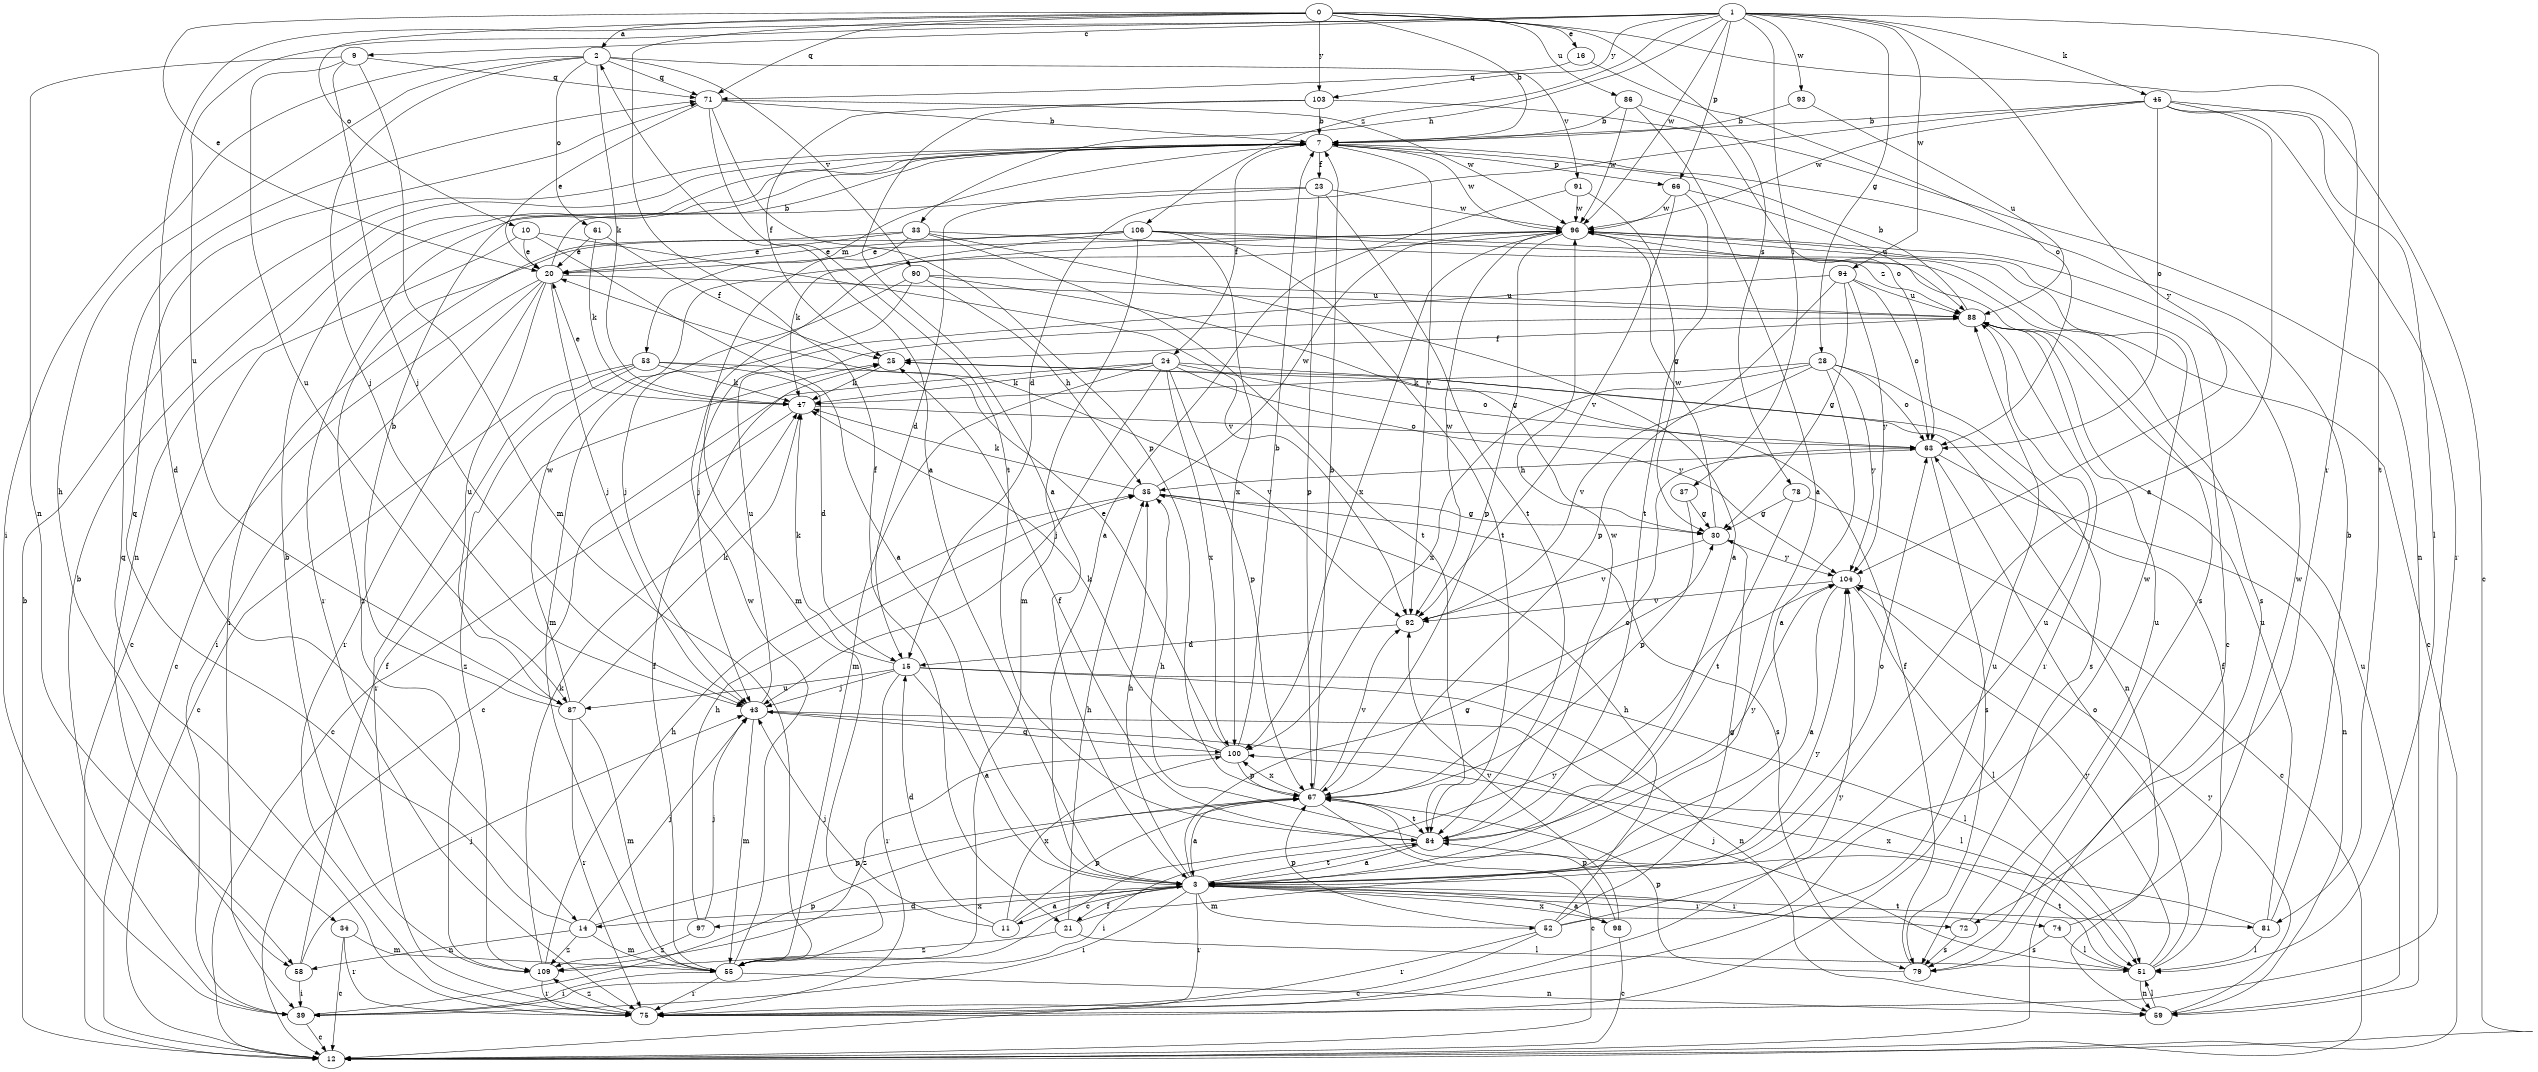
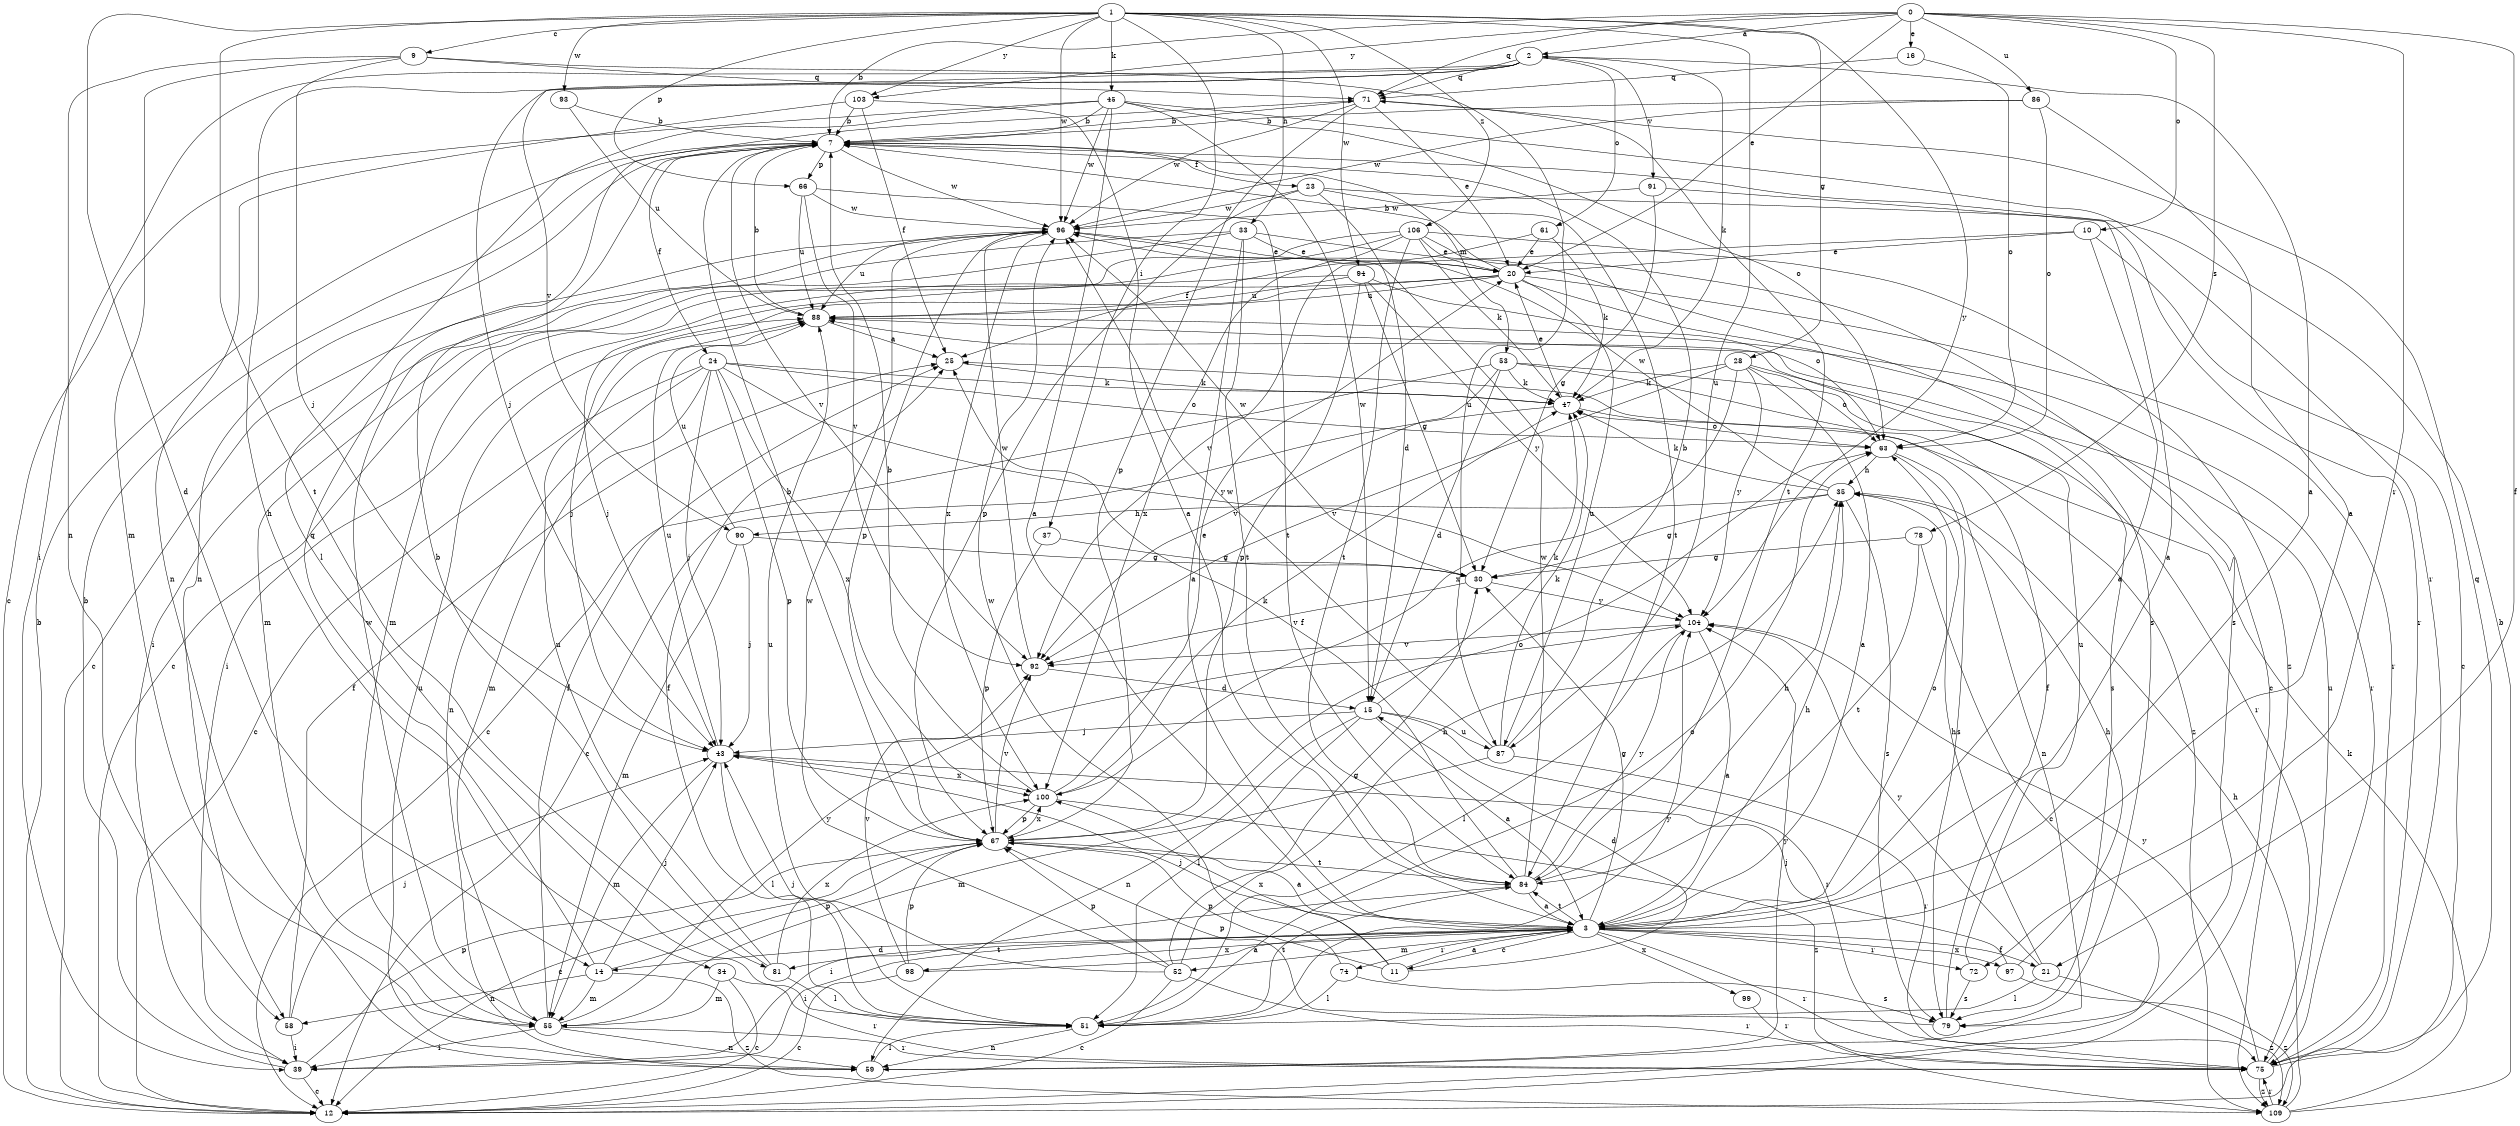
(1883, 274) -> (862, 274)
(1498, 340) -> (893, 340)
(1047, 364) -> (1373, 506)
(1032, 383) -> (1363, 405)
(1446, 399) -> (998, 425)
(1025, 732) -> (959, 776)
none -> (1747, 999)
